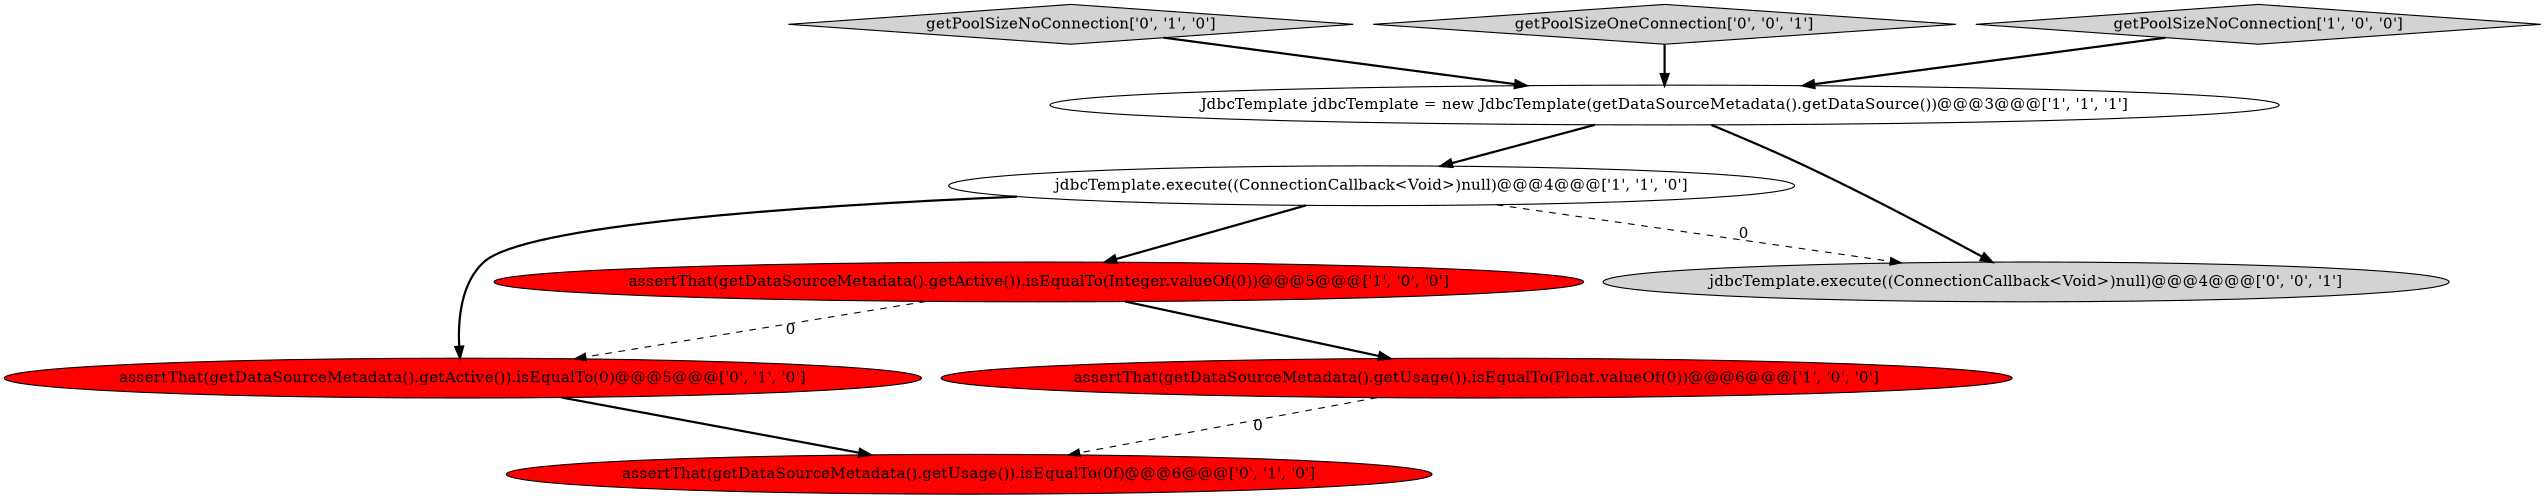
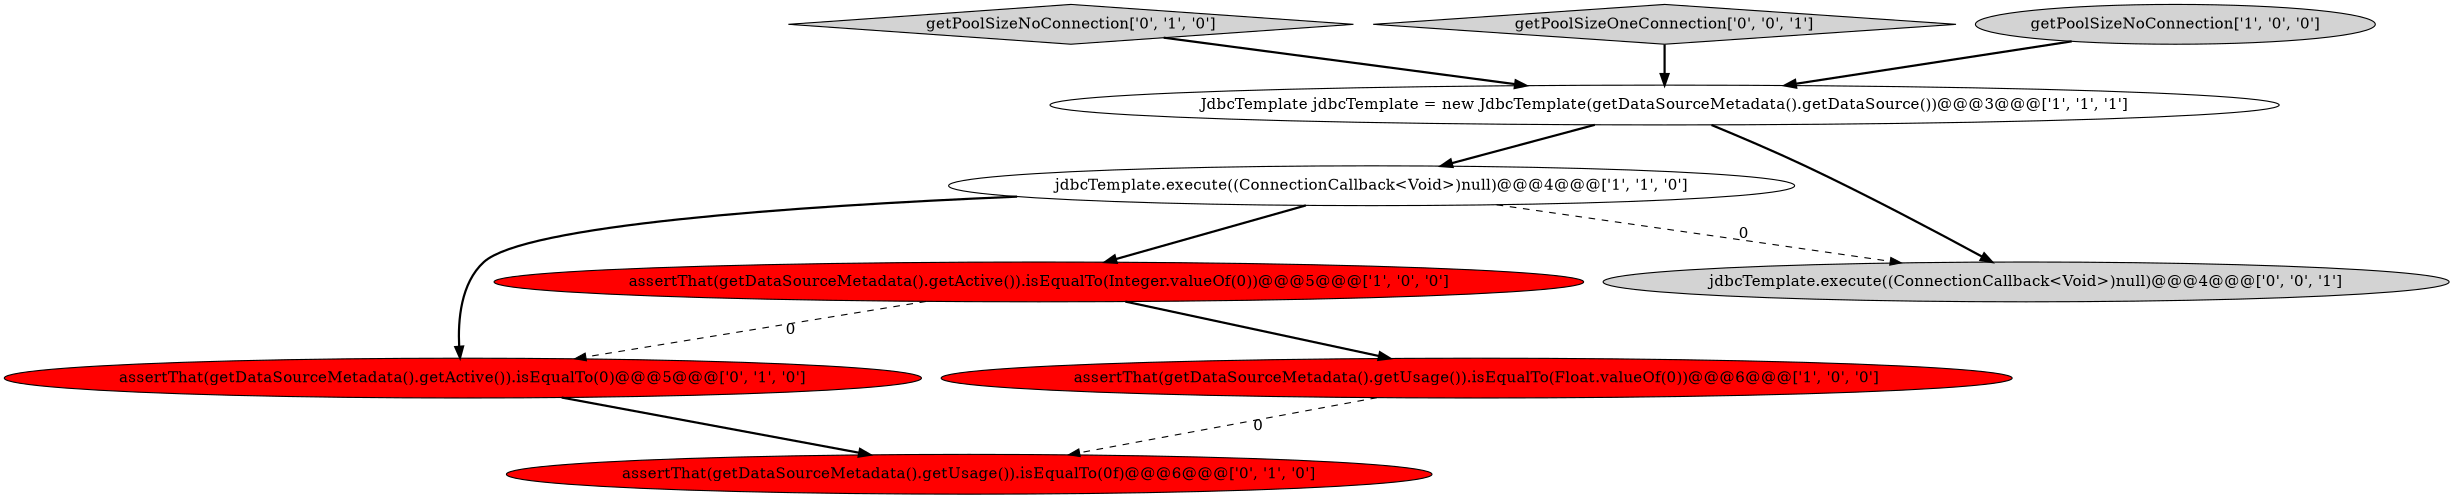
(2258, 24) -> (2175, 24)
